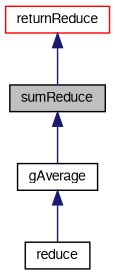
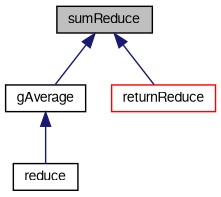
(58, 66) -> (139, 65)
